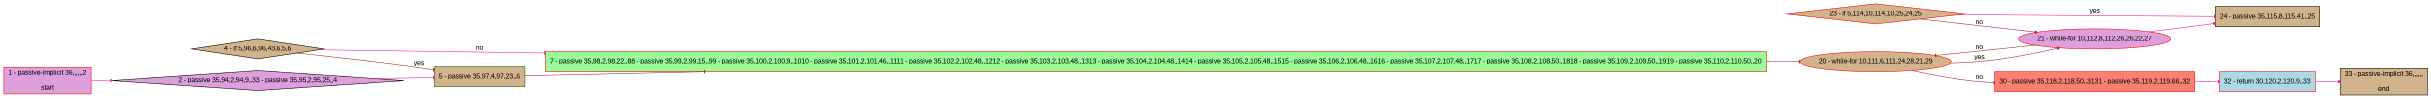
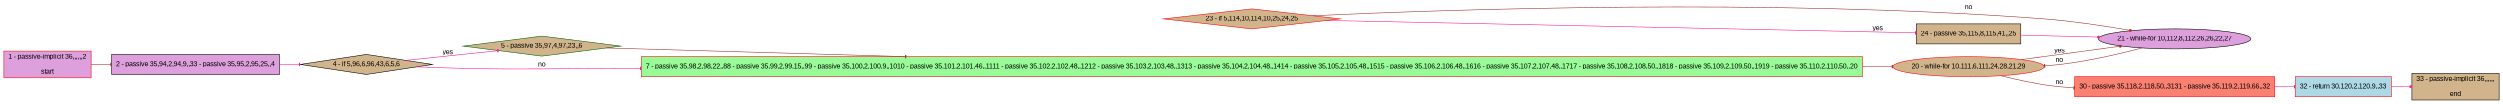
(2181, 28) -> (2059, 36)
(2095, 39) -> (2175, 39)
(365, 61) -> (451, 56)
(480, 77) -> (542, 46)
(403, 78) -> (289, 64)
(101, 81) -> (101, 64)
(258, 81) -> (196, 64)
